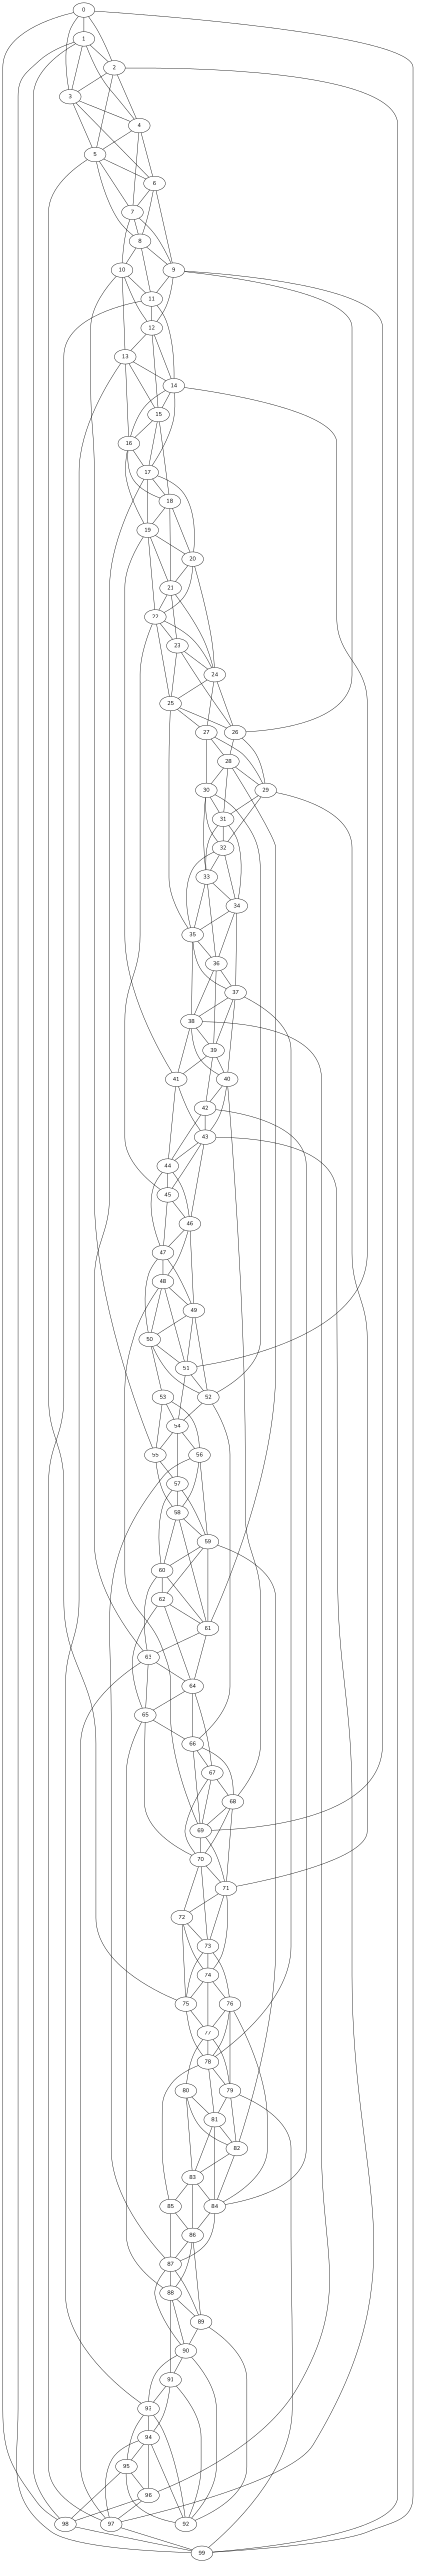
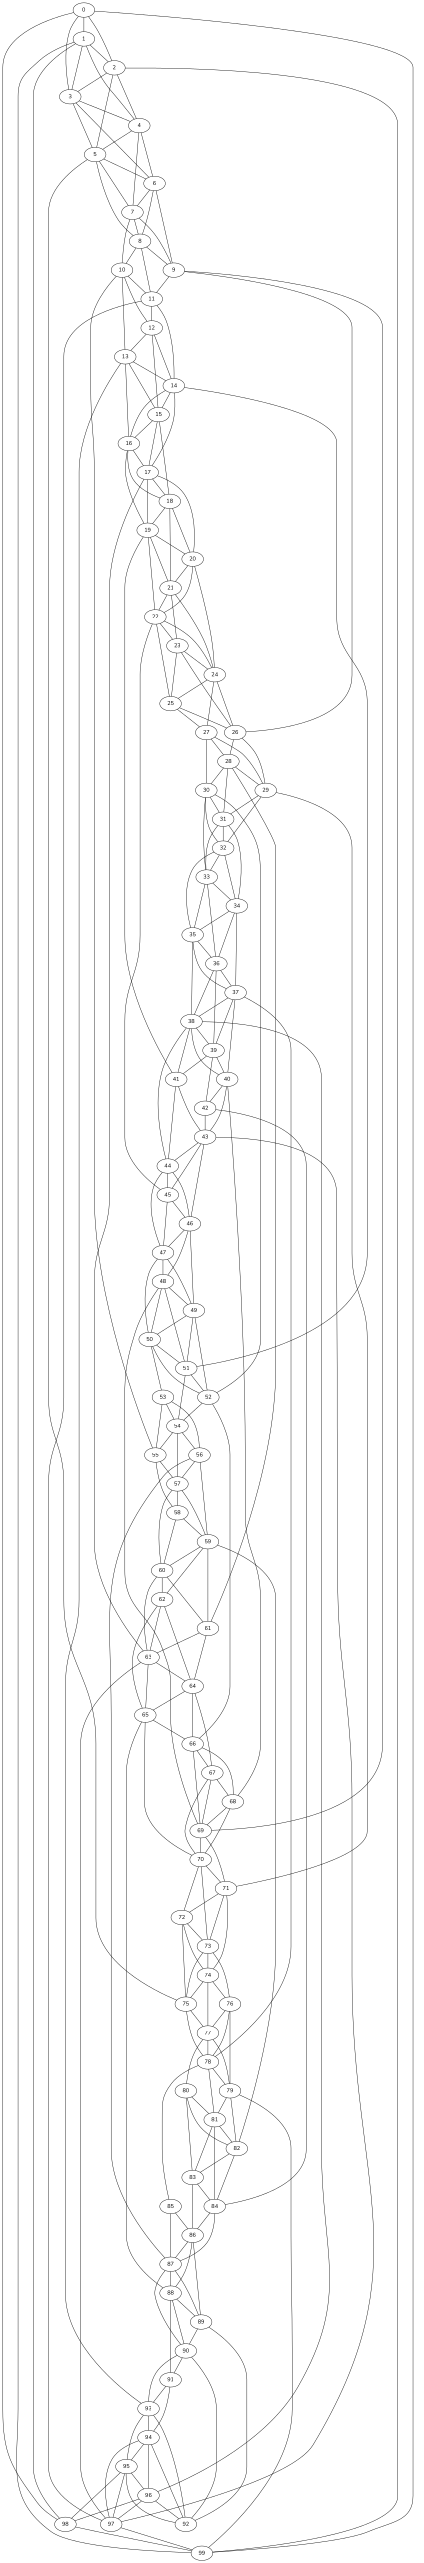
(168, 301) -> none
(169, 822) -> none
(186, 1137) -> (159, 1090)
(194, 1486) -> (188, 1469)
(193, 1571) -> none
(185, 1614) -> (155, 1628)
(229, 1845) -> none
(267, 2118) -> none
(182, 2192) -> none
(201, 2449) -> (165, 2508)
none -> (119, 2495)
